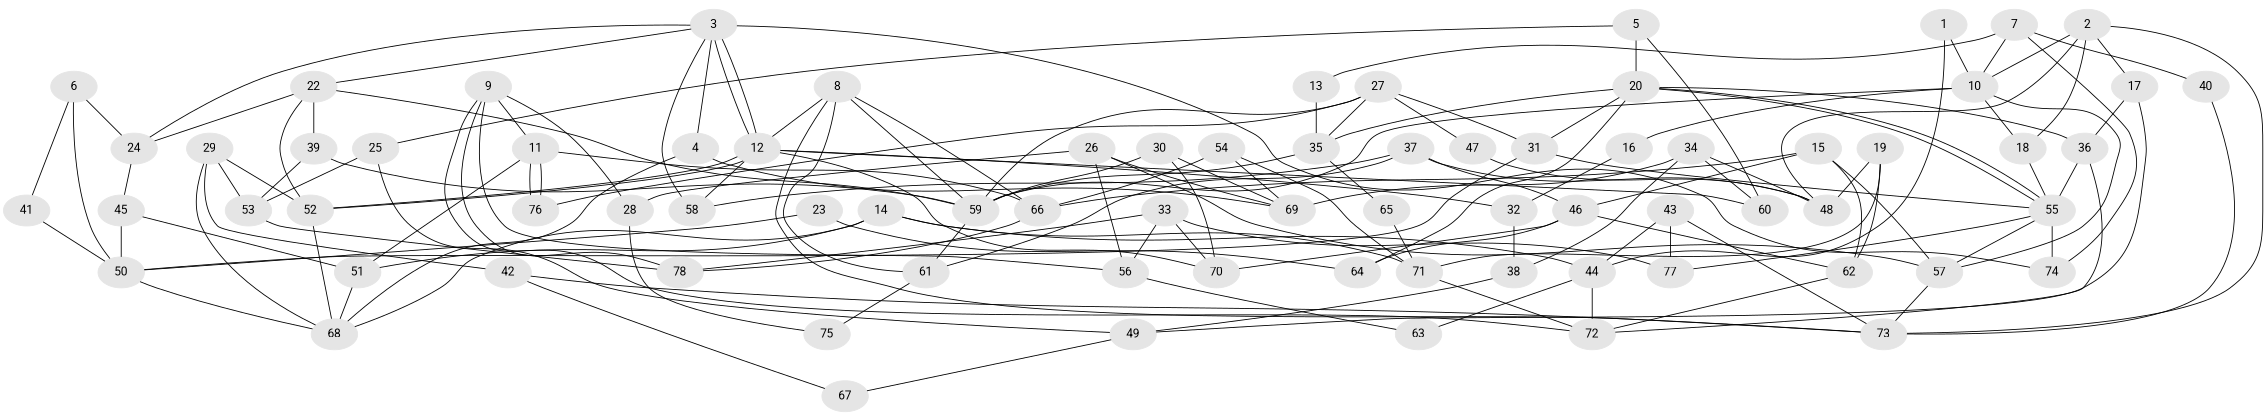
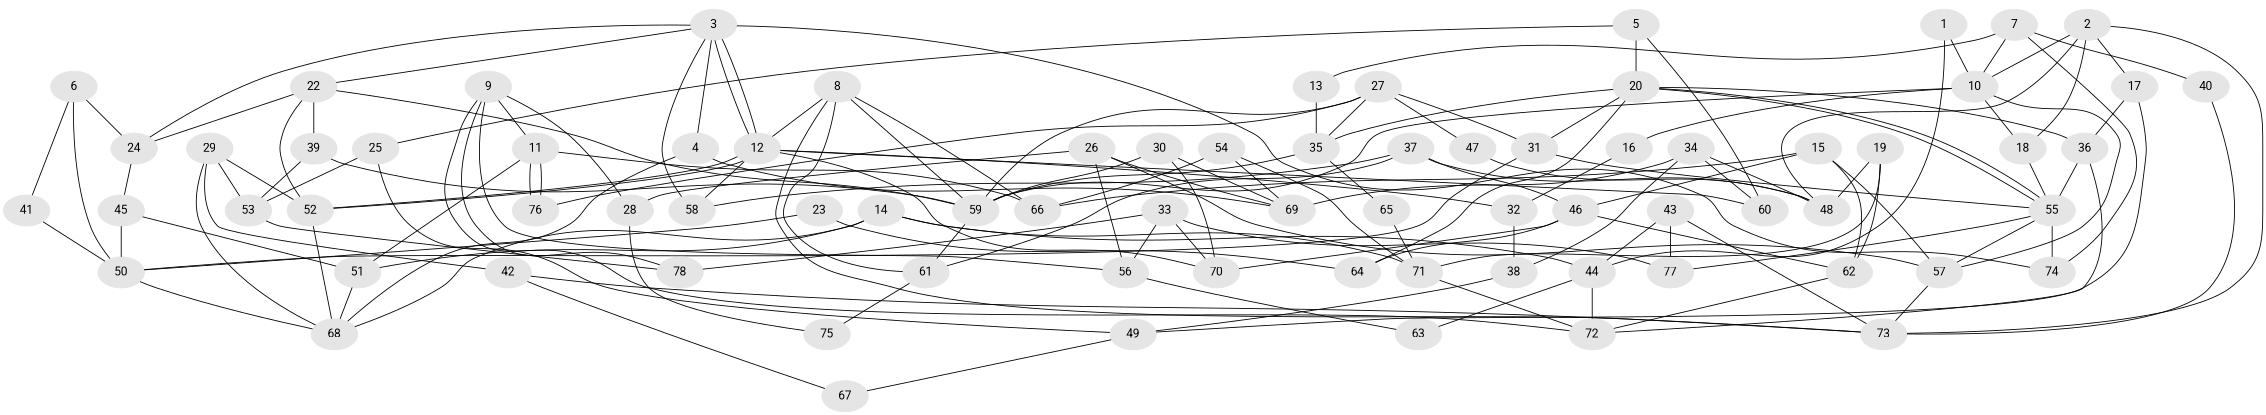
(863, 256) -> none
